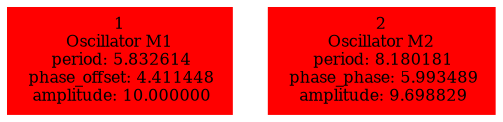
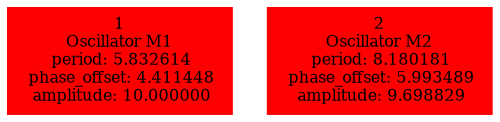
(382, 78) -> (380, 78)
